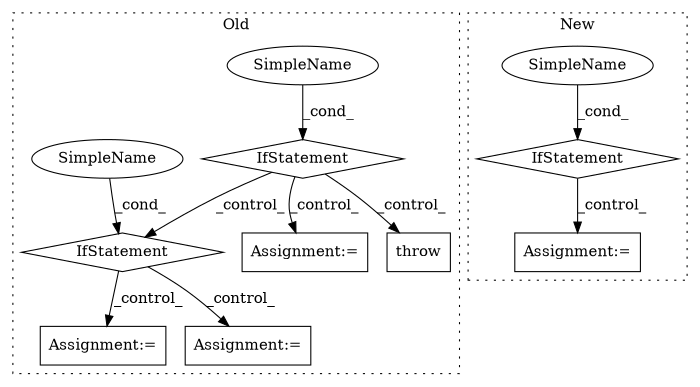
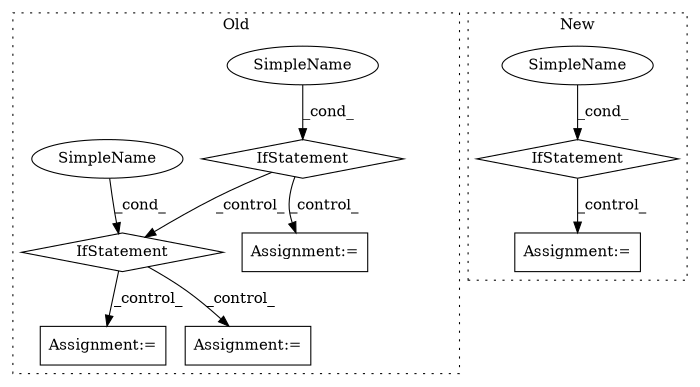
(419, 252) -> none
